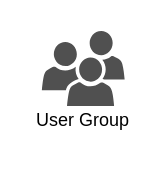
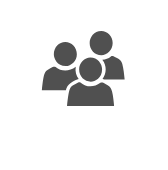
(83, 121) -> none
